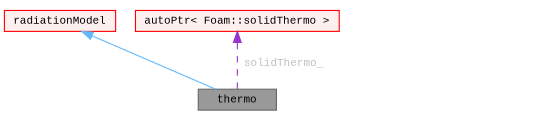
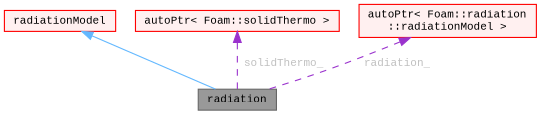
none -> (448, 21)
(237, 100) -> (237, 100)
